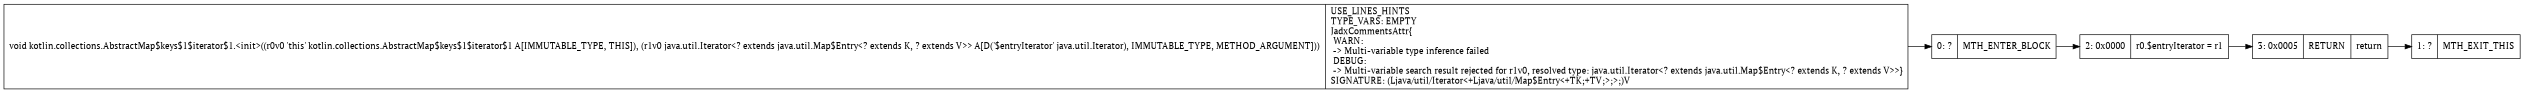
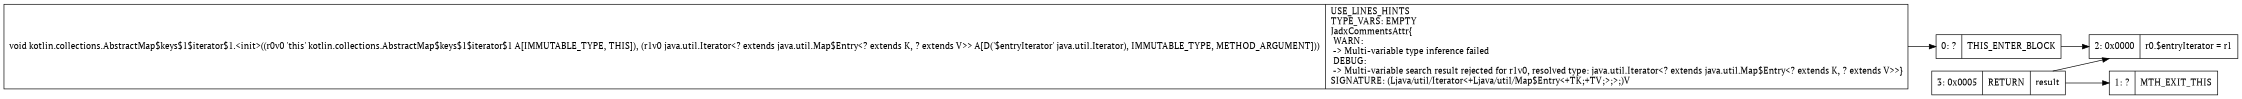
(2007, 46) -> (2011, 46)
(2369, 46) -> (2048, 83)
(2237, 47) -> (2078, 66)
